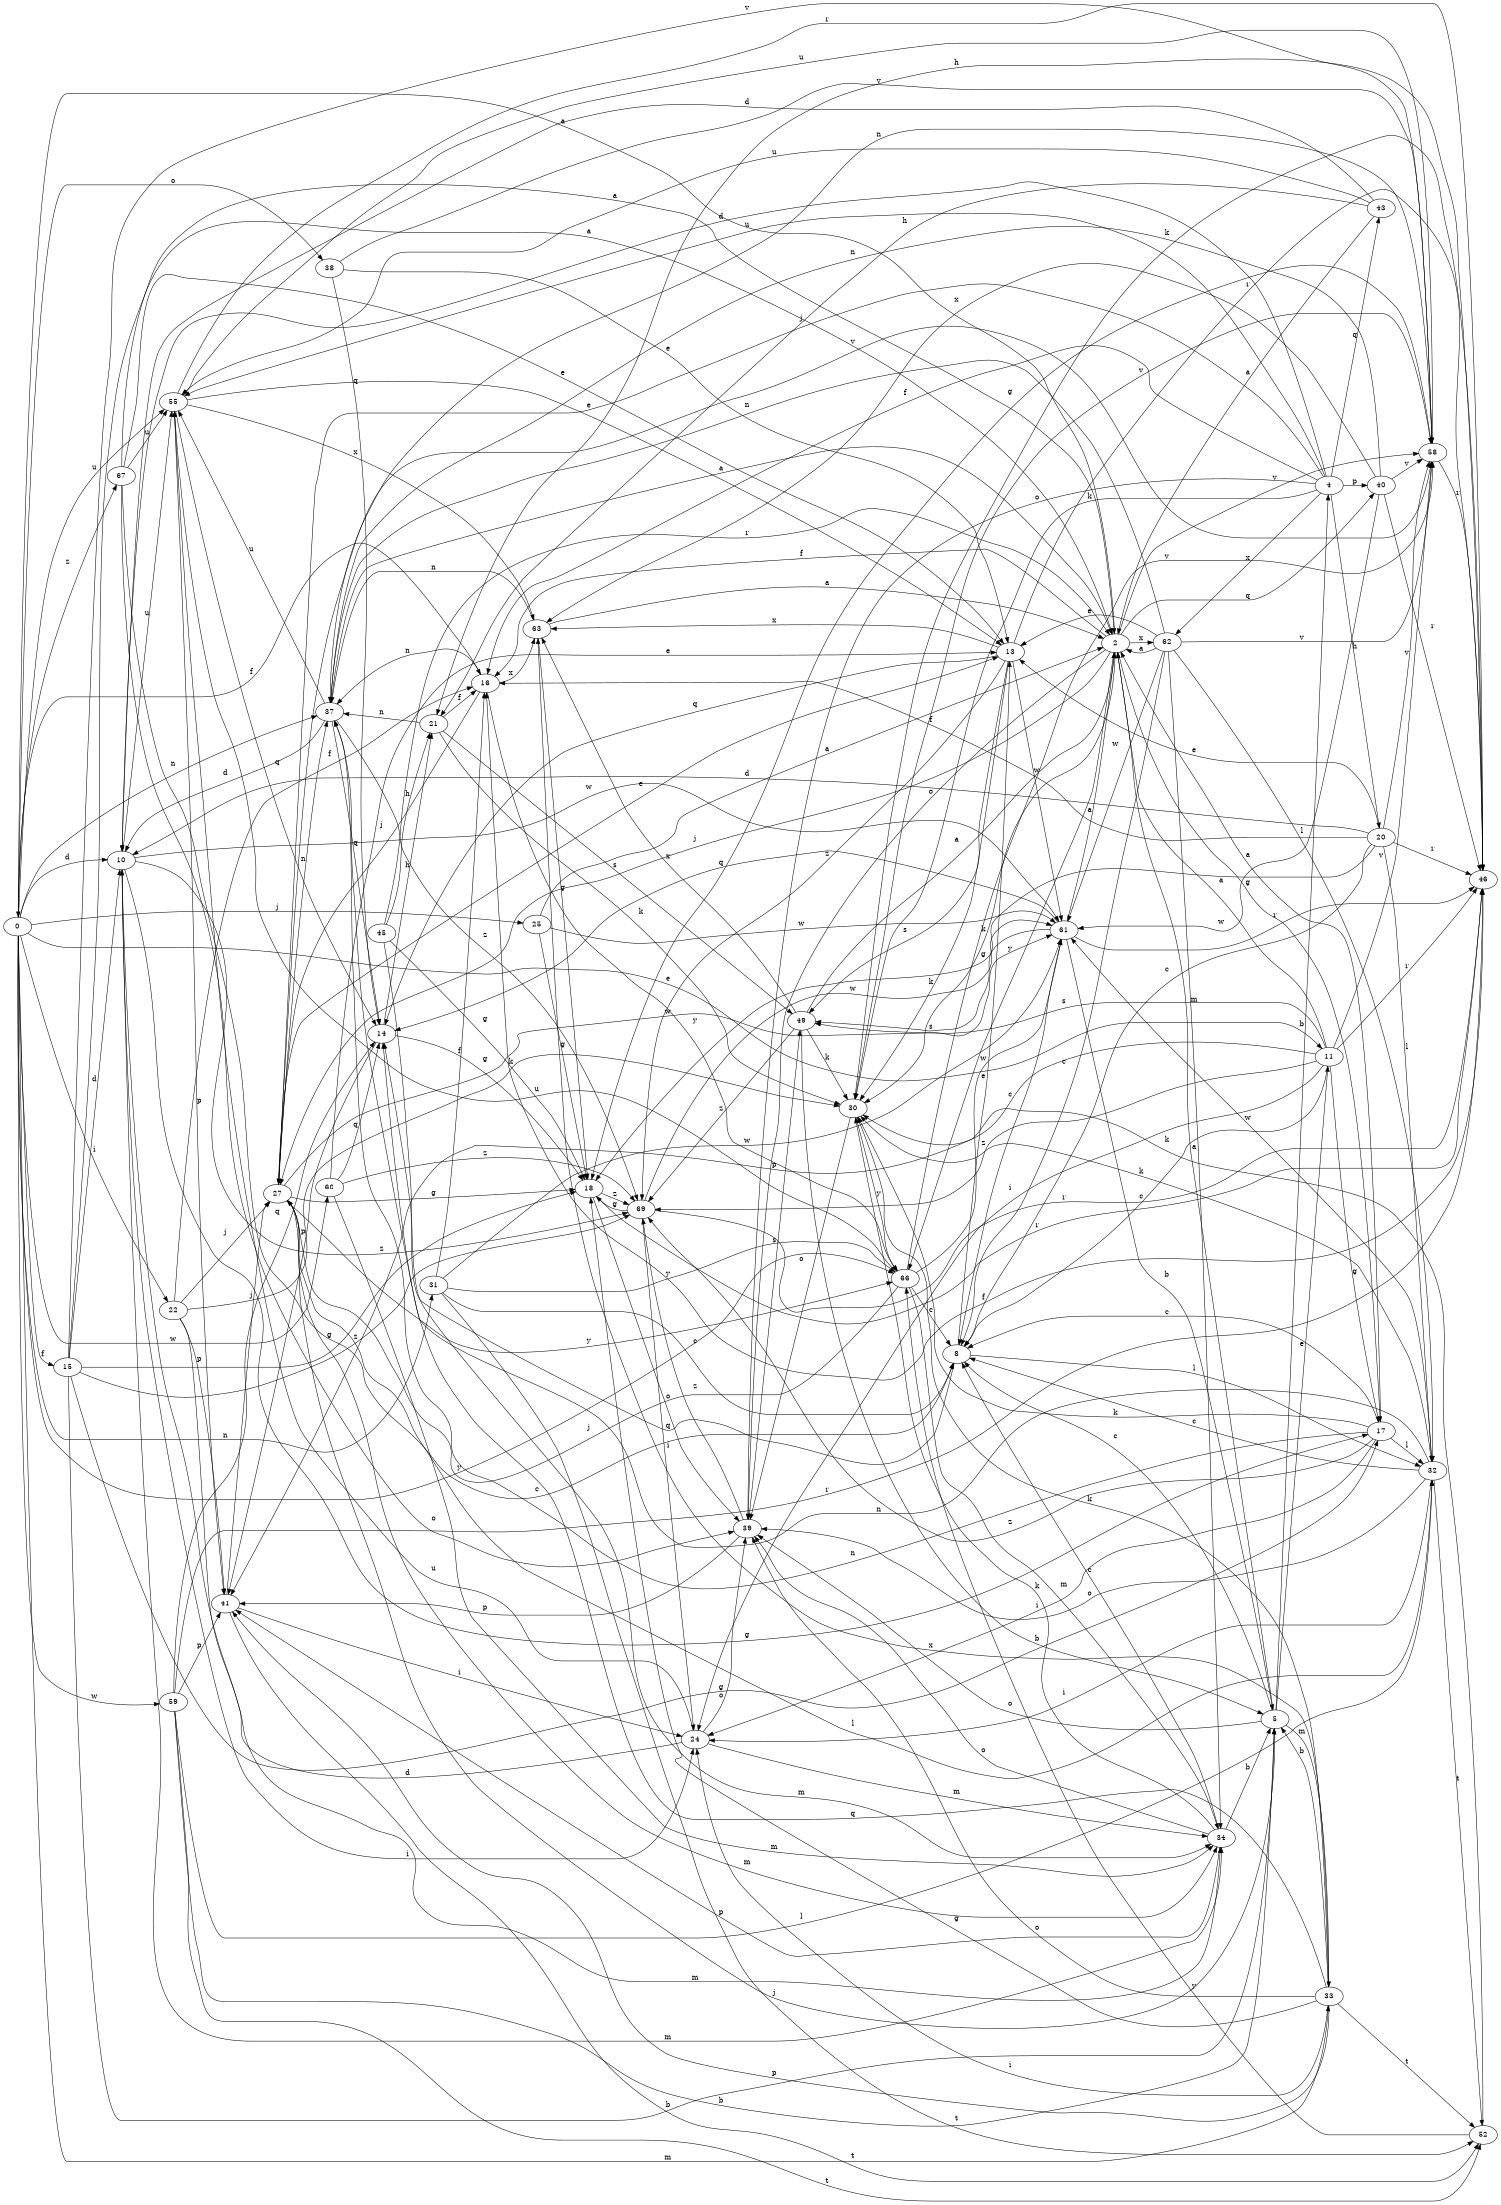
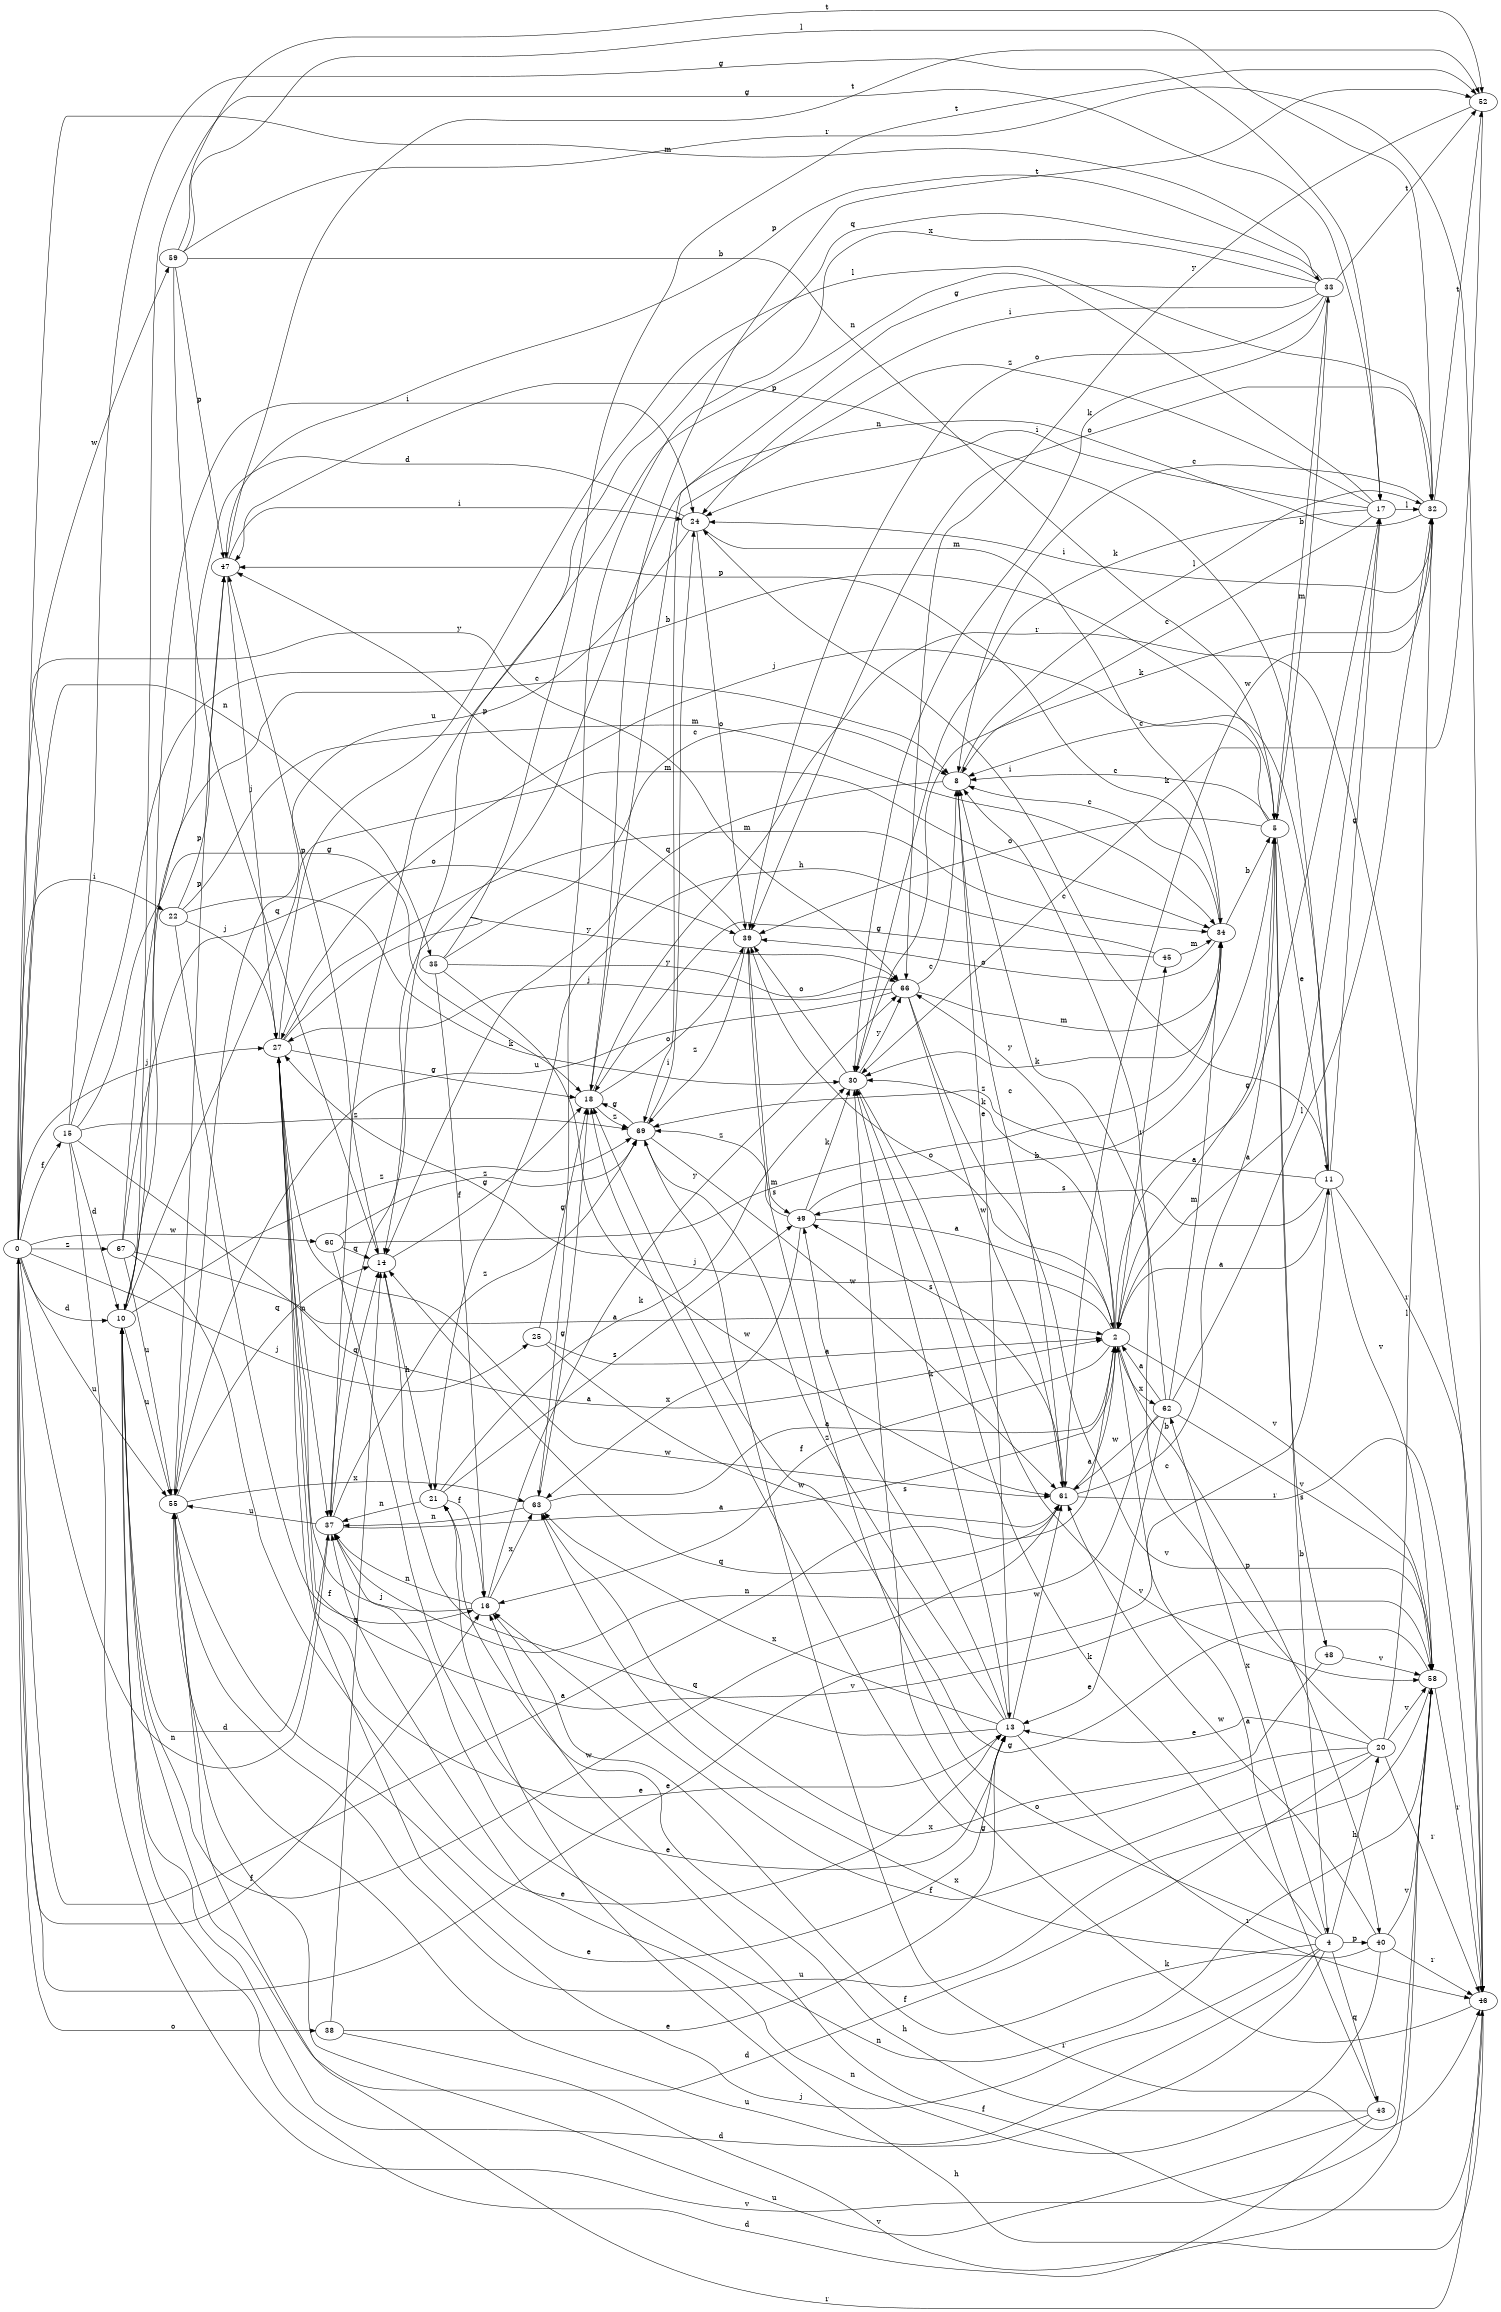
none -> (751, 324)
(631, 535) -> (1138, 1177)
(1248, 596) -> (1248, 1566)
none -> (91, 1092)
(434, 1285) -> (434, 965)
(226, 1604) -> (226, 567)
none -> (1329, 1655)
